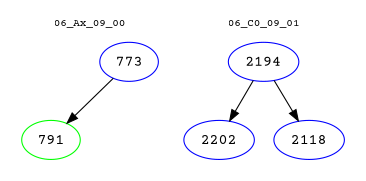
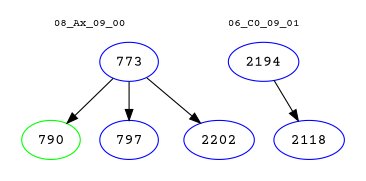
(90, 23) -> (90, 23)
(244, 96) -> (160, 89)
(51, 140) -> (51, 140)
none -> (129, 140)
